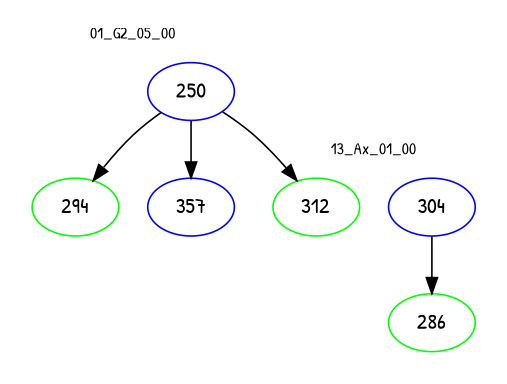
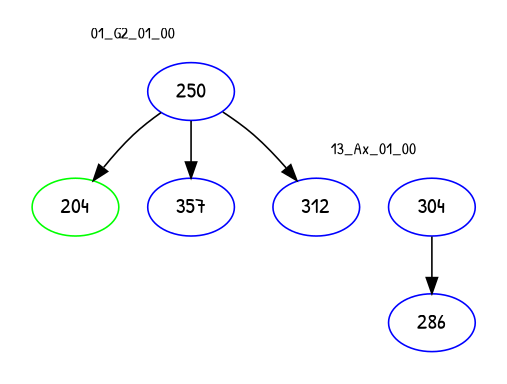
(133, 35) -> (133, 35)
(75, 207) -> (75, 207)
(316, 207) -> (316, 207)
(432, 323) -> (432, 323)
